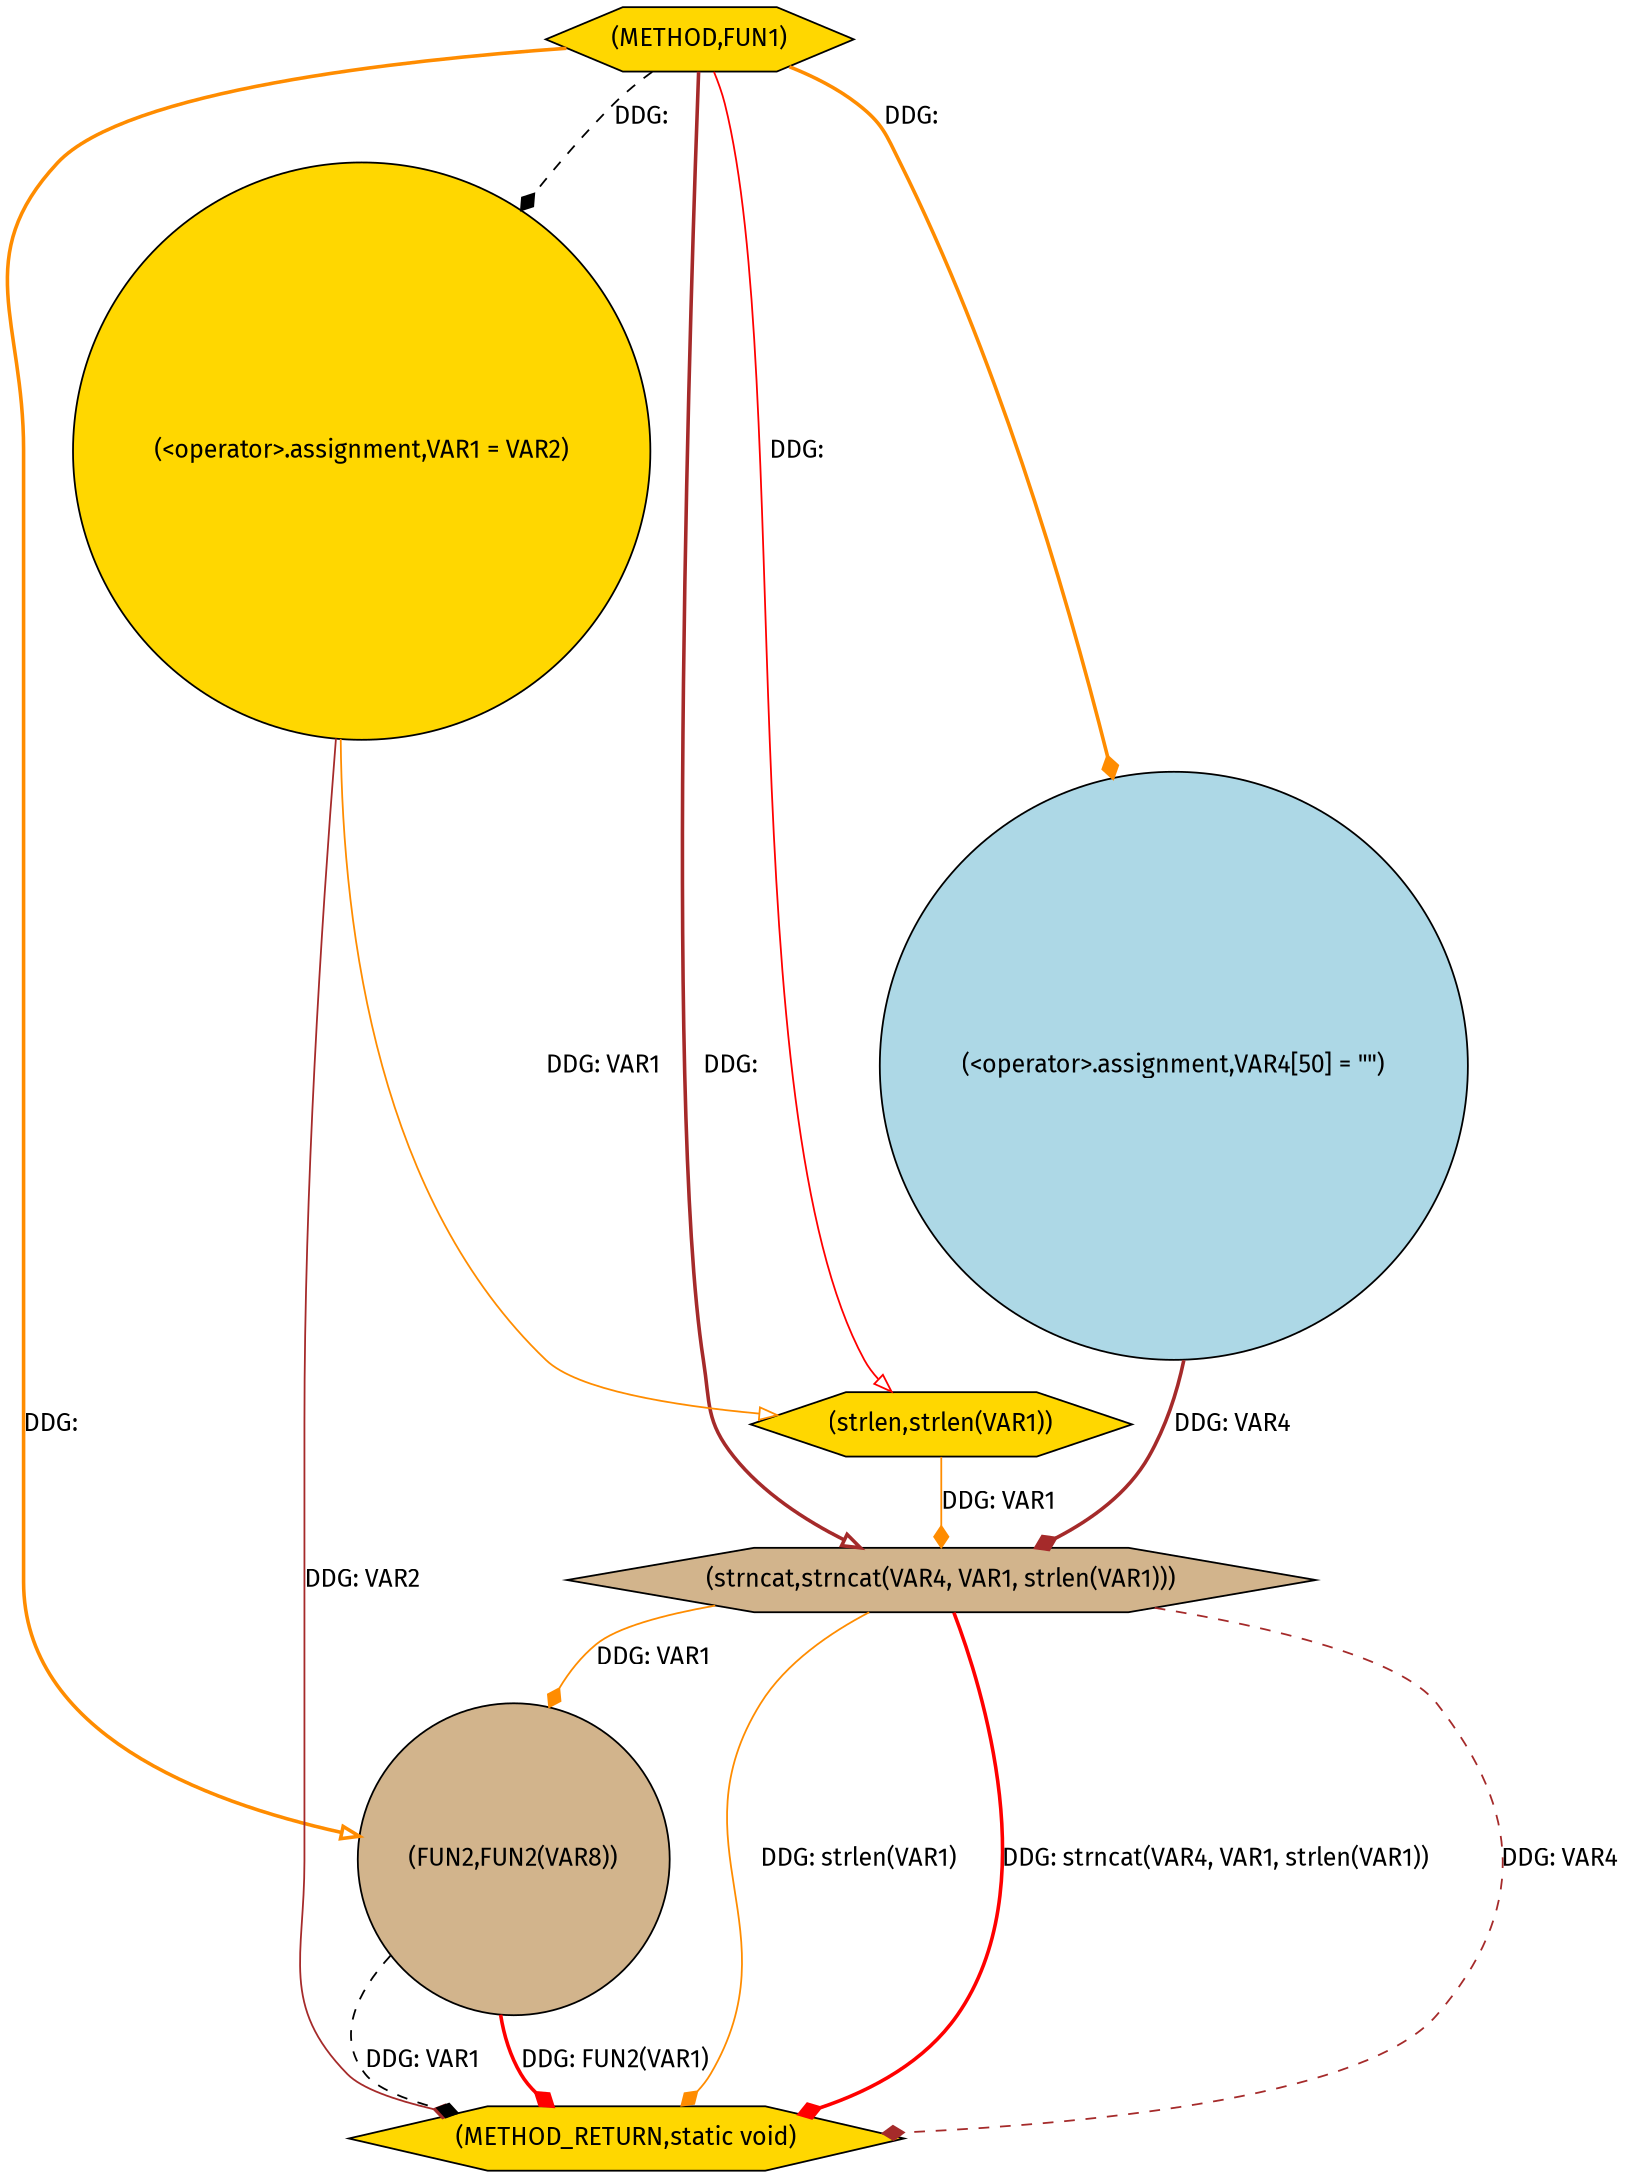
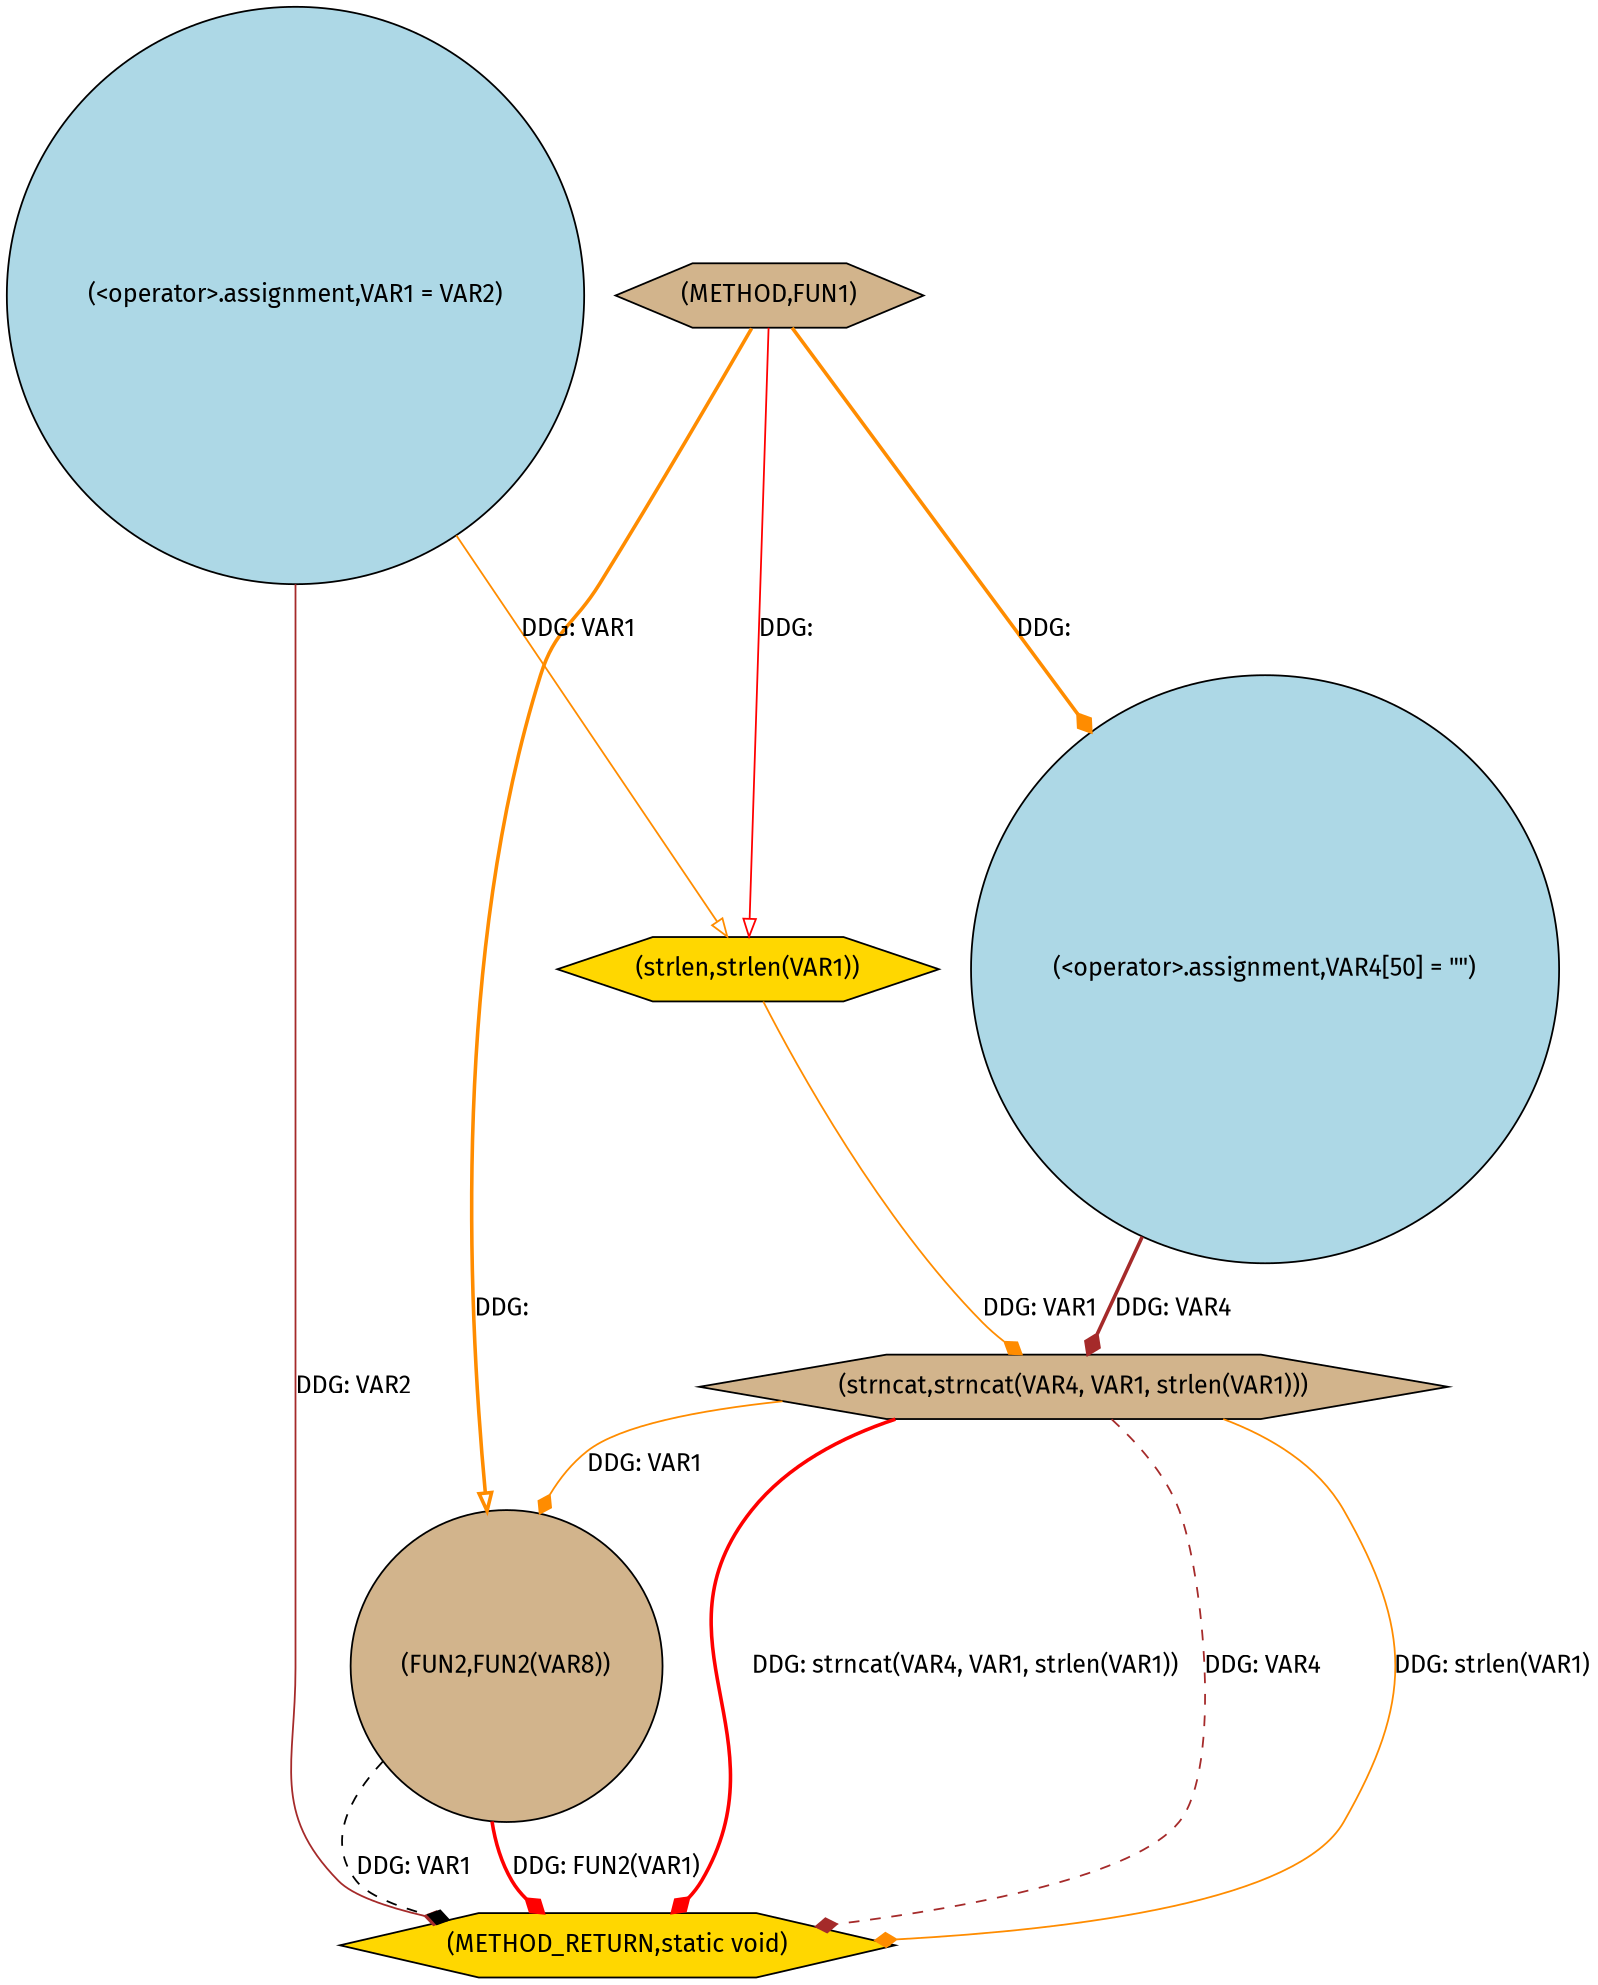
(700, 39) -> (770, 295)
(590, 129) -> none
(362, 451) -> (296, 295)
(683, 837) -> none
